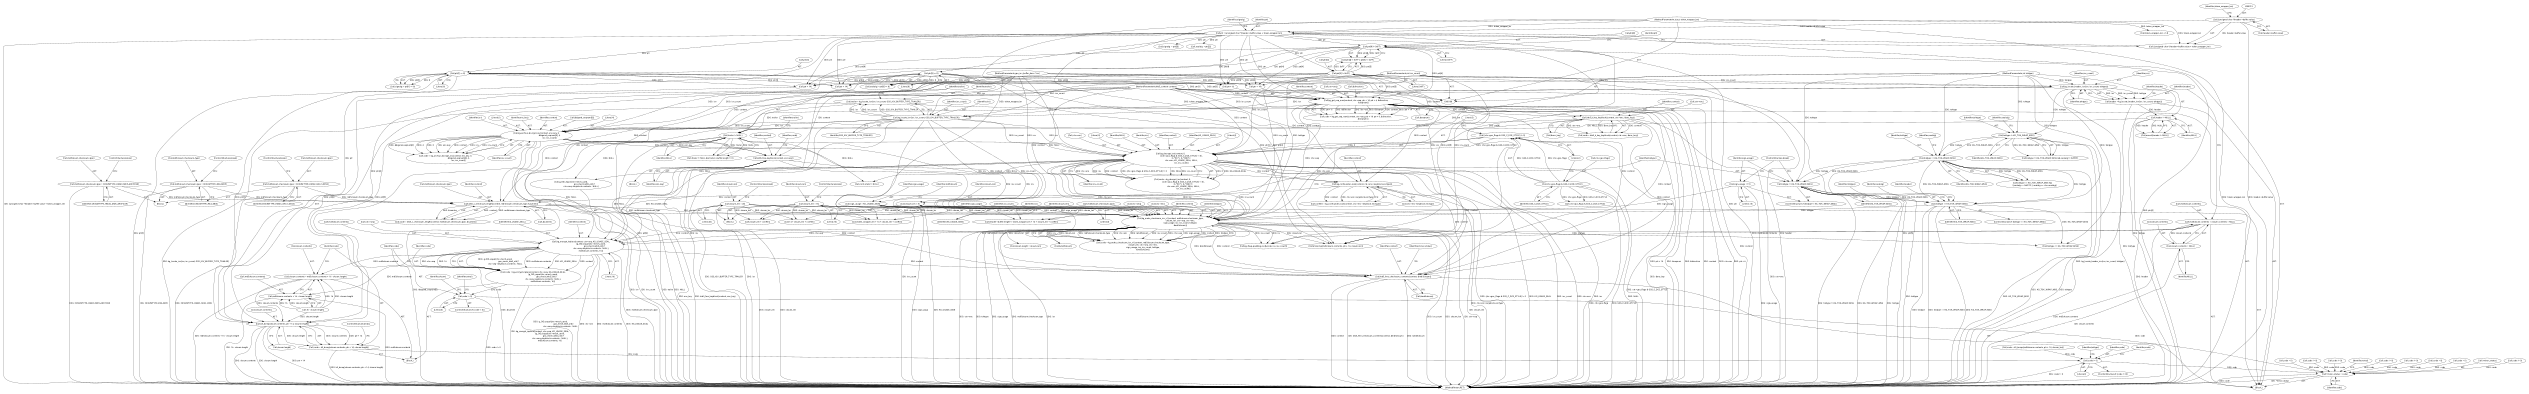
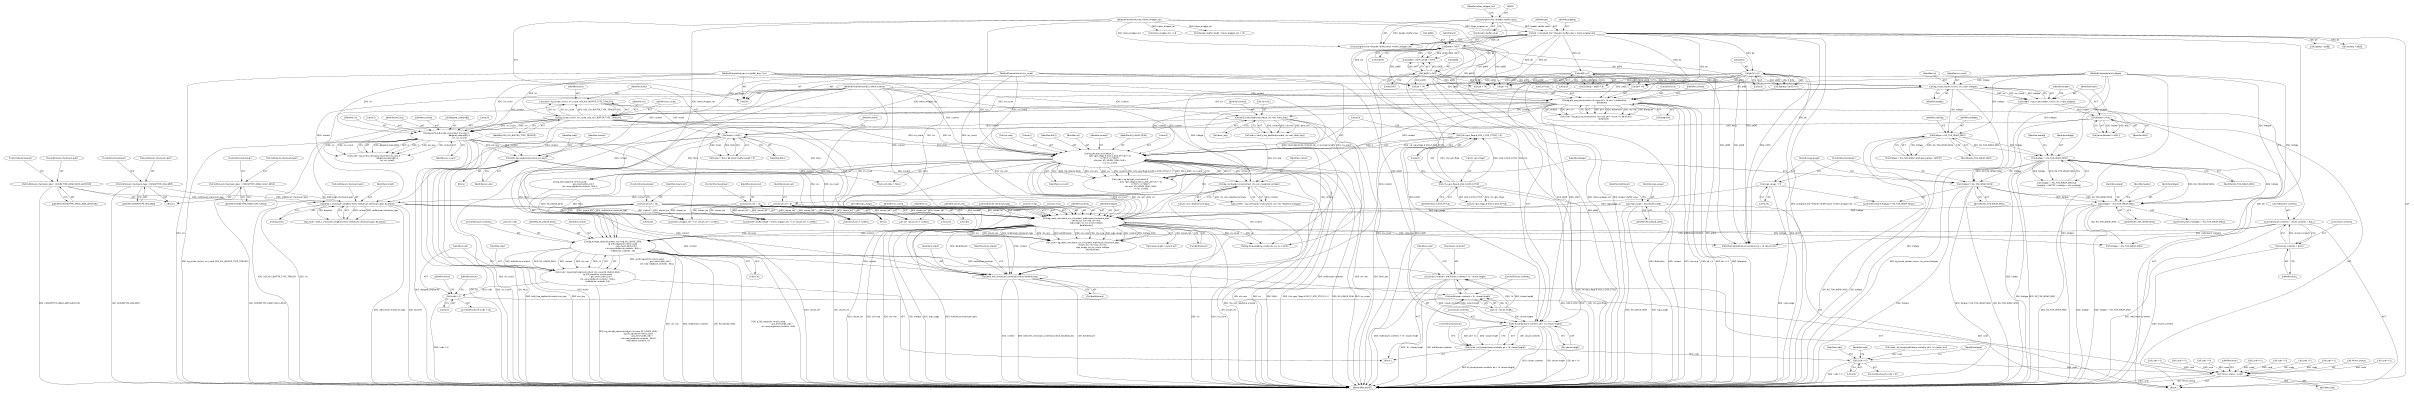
none -> (1219, 33)
(1435, 145) -> (1309, 145)
(1786, 233) -> (1384, 233)
